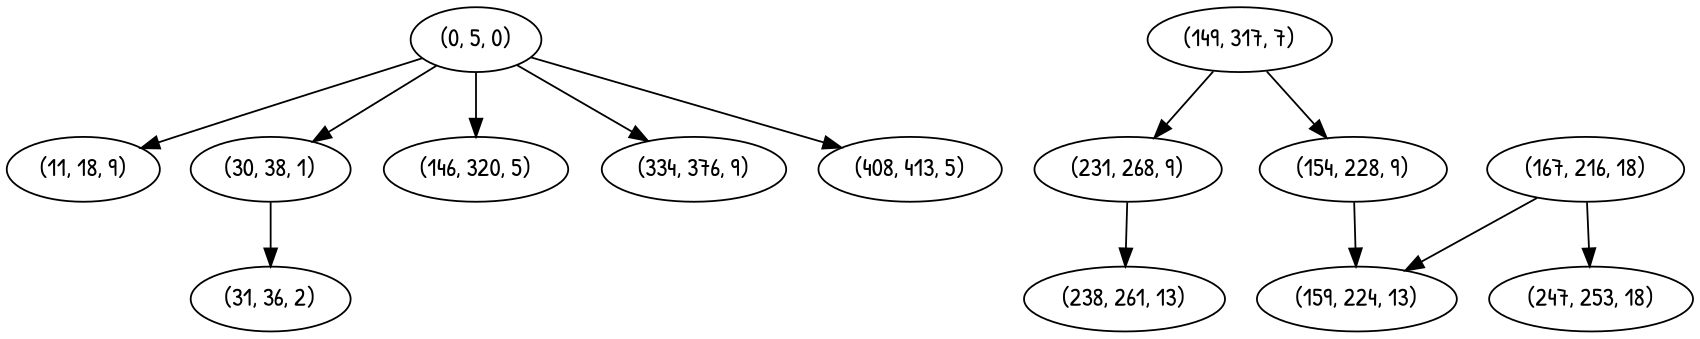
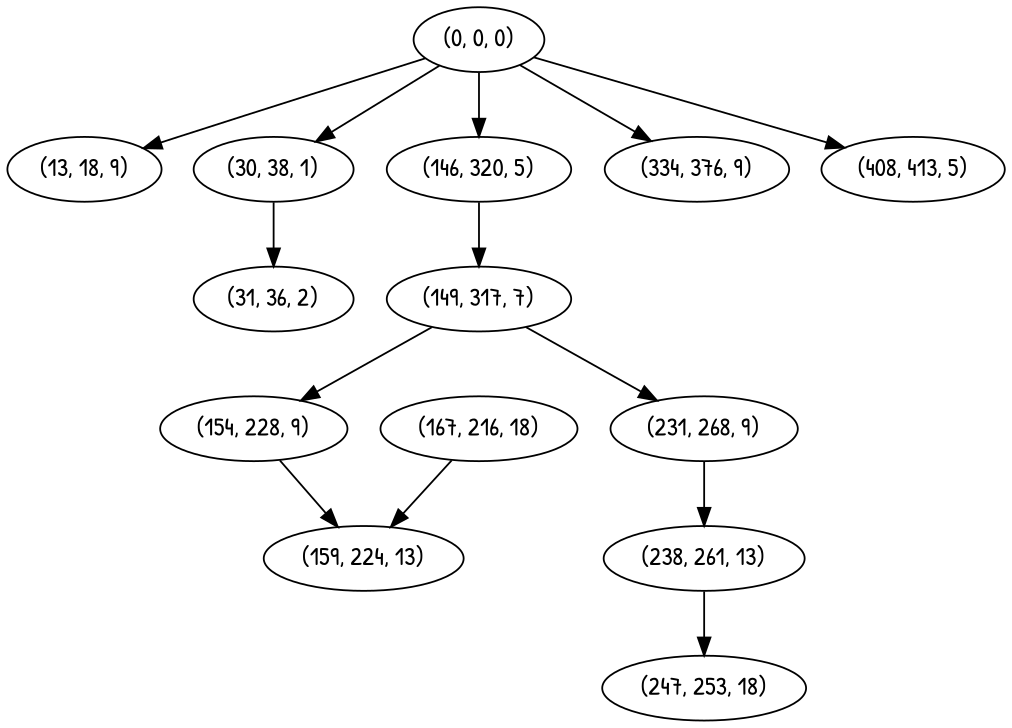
(476, 40) -> (479, 40)
(83, 169) -> (84, 169)
none -> (479, 225)
(1588, 225) -> (704, 614)
